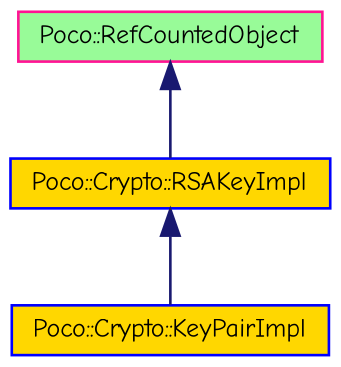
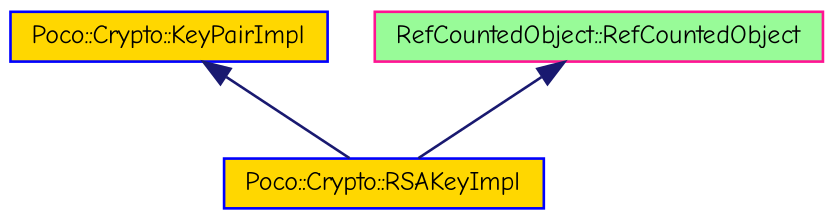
(170, 37) -> (599, 37)
(170, 271) -> (288, 118)
